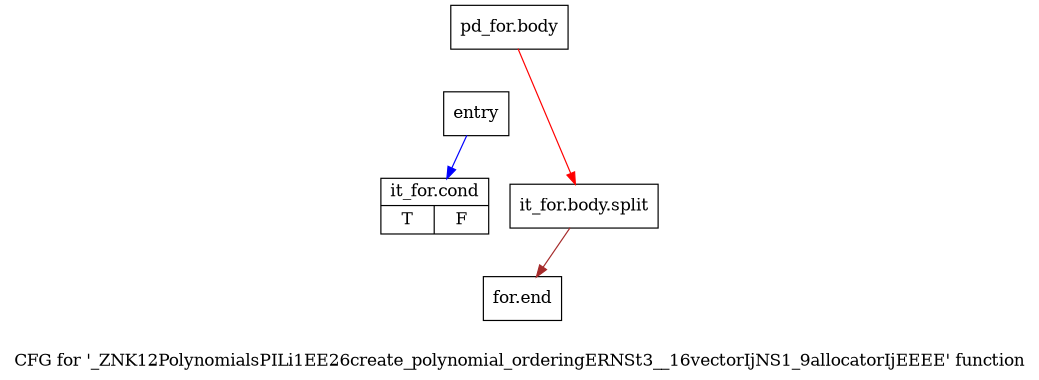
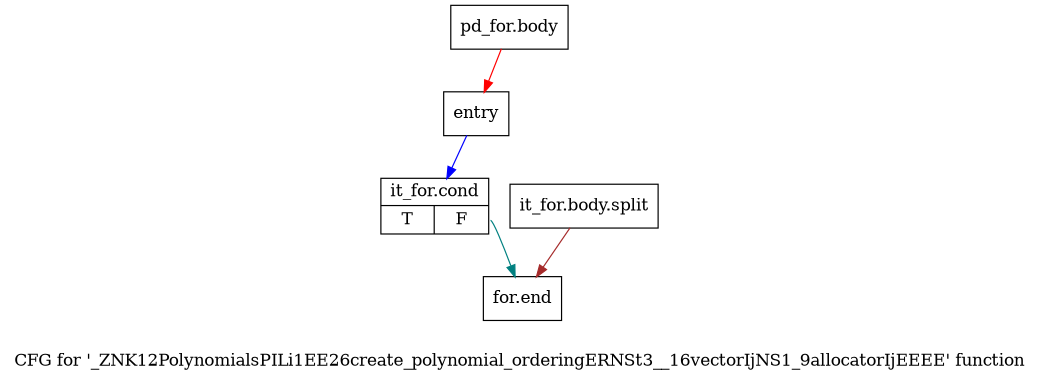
(544, 111) -> (495, 65)
none -> (502, 243)
